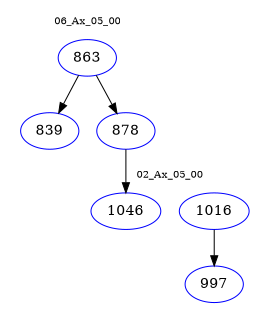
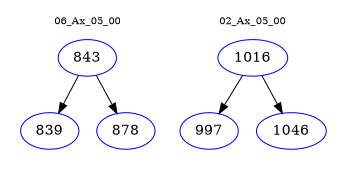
(87, 58) -> (87, 58)
(126, 172) -> (270, 90)
